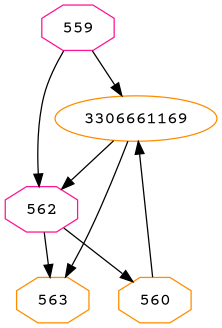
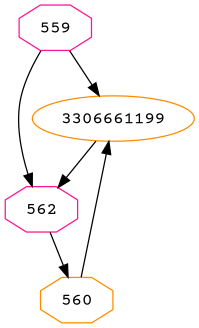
(136, 119) -> (113, 119)
(53, 300) -> none
